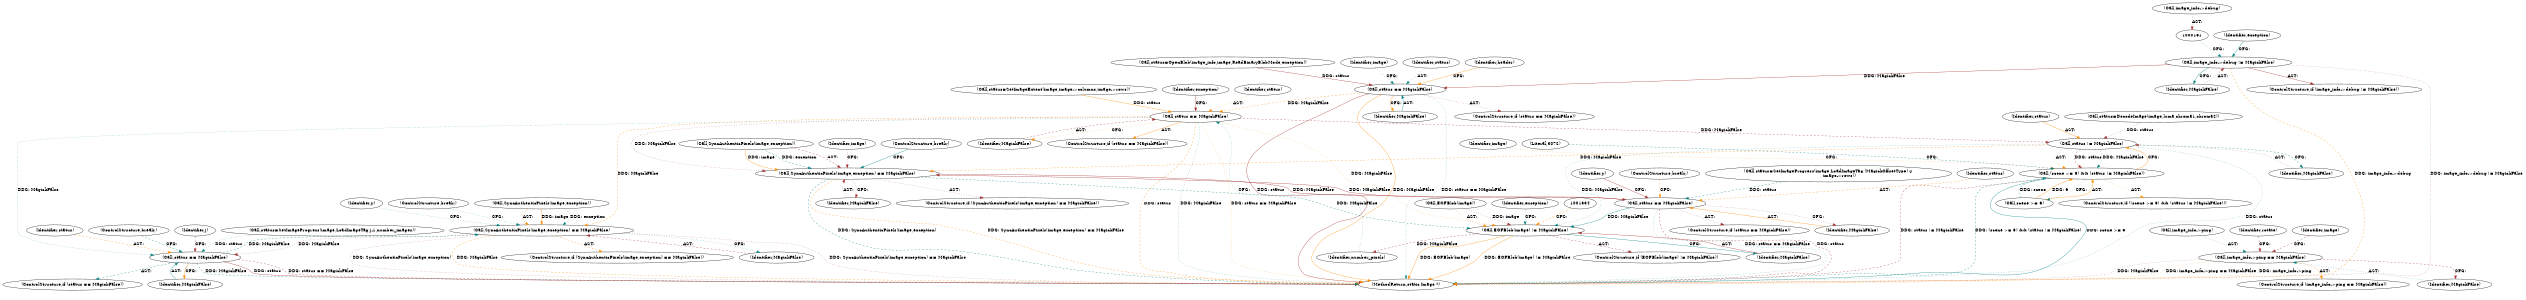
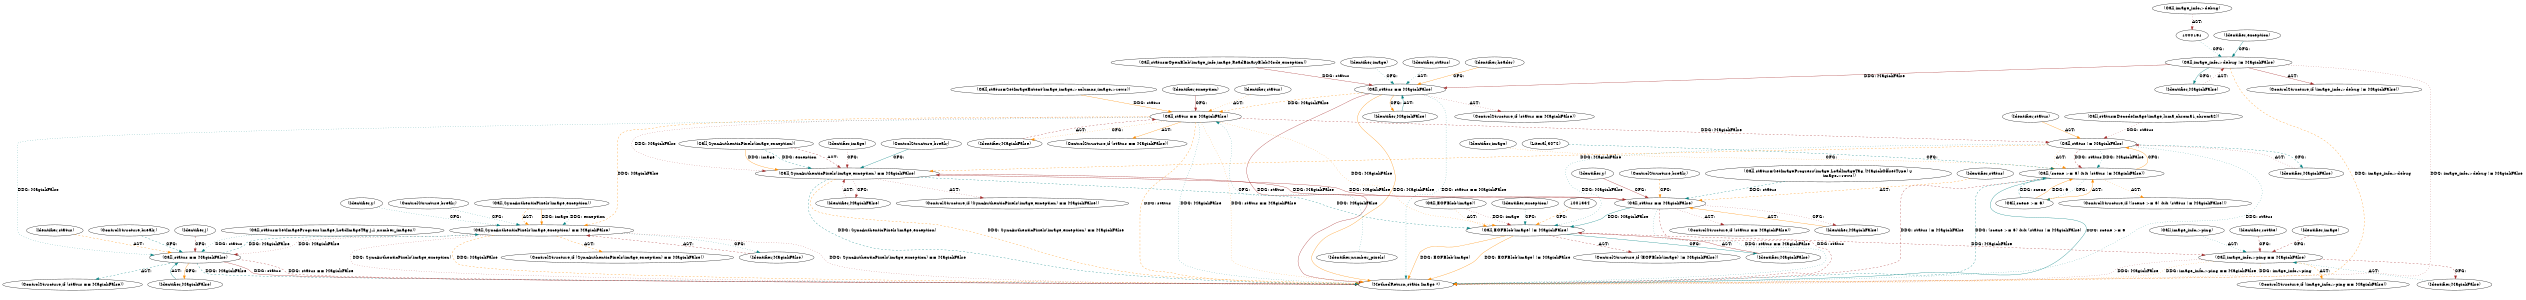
(1427, 240) -> (1890, 243)
